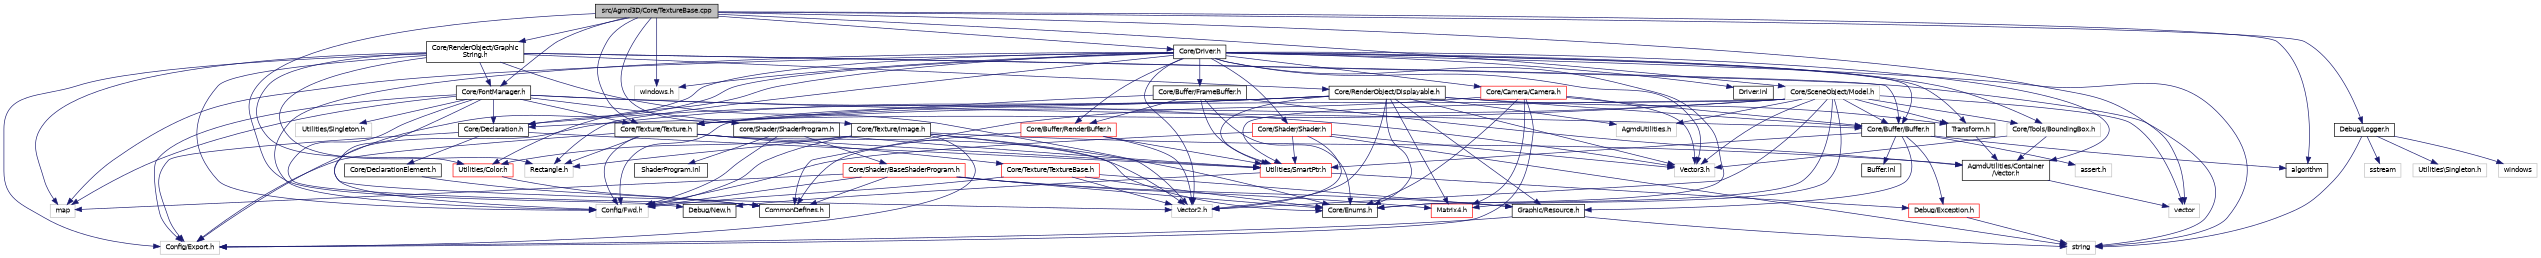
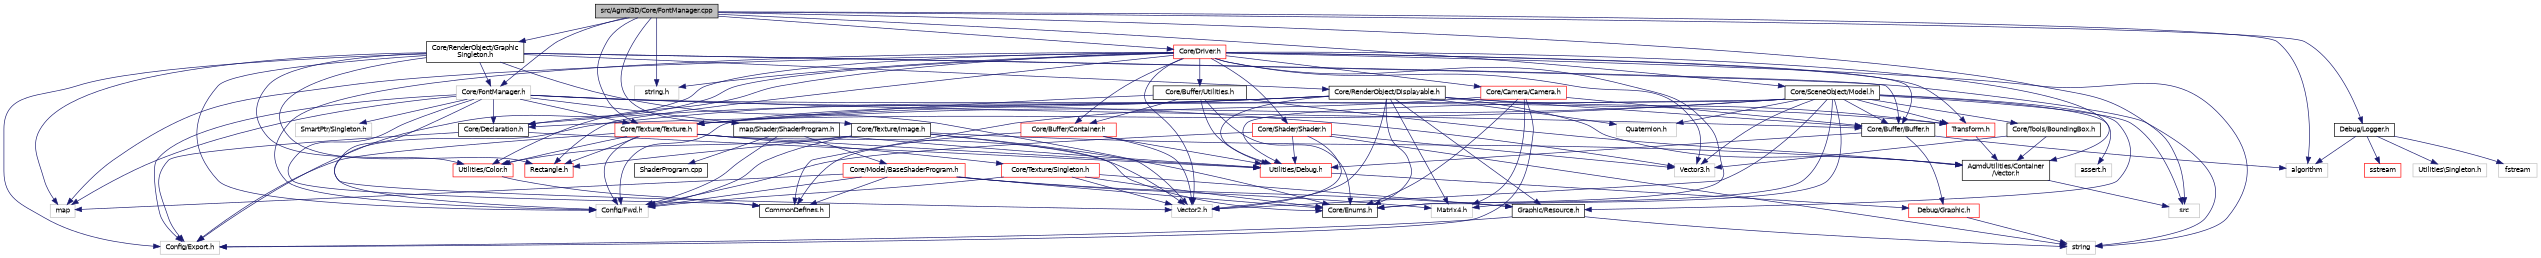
(657, 11) -> (657, 11)
(475, 52) -> (475, 52)
(1200, 52) -> (1200, 52)
(1635, 61) -> none
(494, 93) -> (494, 93)
(657, 93) -> (657, 93)
(1200, 93) -> (1200, 93)
(1753, 93) -> none
(1832, 93) -> (1832, 93)
none -> (1236, 103)
(1674, 118) -> none
(1519, 126) -> (1736, 157)
(334, 130) -> (334, 130)
(656, 130) -> (656, 130)
(787, 130) -> (787, 130)
(1069, 130) -> (1069, 130)
(1646, 130) -> (1646, 130)
(1971, 130) -> (1971, 130)
(2054, 130) -> (2054, 130)
none -> (580, 146)
(2000, 149) -> (2014, 104)
(393, 170) -> none
(549, 170) -> (549, 170)
(671, 170) -> (671, 170)
(904, 170) -> (904, 170)
(1050, 170) -> (1050, 170)
(1296, 170) -> (1296, 170)
(1881, 170) -> none
(2307, 170) -> (2307, 170)
(2383, 170) -> (2383, 170)
(2518, 170) -> (2518, 170)
(1756, 204) -> (2008, 195)
(710, 211) -> none
(1452, 211) -> (1452, 211)
(1944, 211) -> (1944, 211)
(2184, 211) -> (2184, 211)
(2250, 226) -> (2339, 148)
(638, 236) -> none
